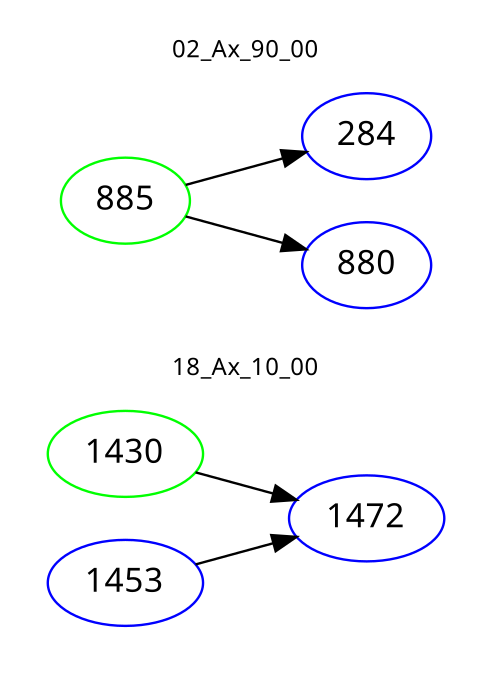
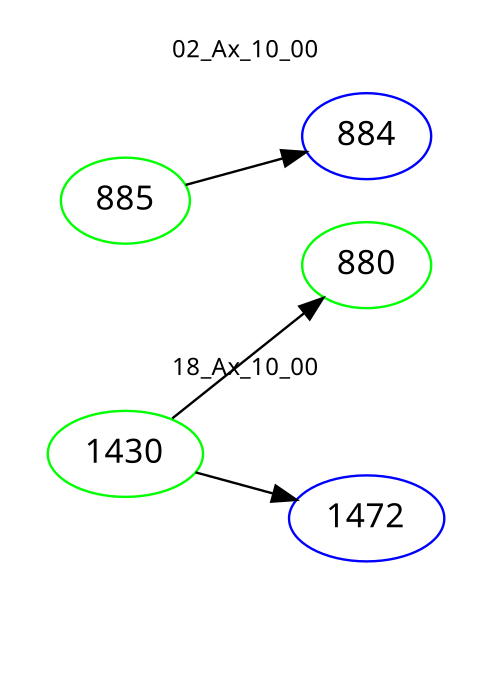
(246, 51) -> (246, 51)
(367, 136) -> (367, 136)
(234, 230) -> (238, 366)
(367, 265) -> (367, 265)
(125, 583) -> none
